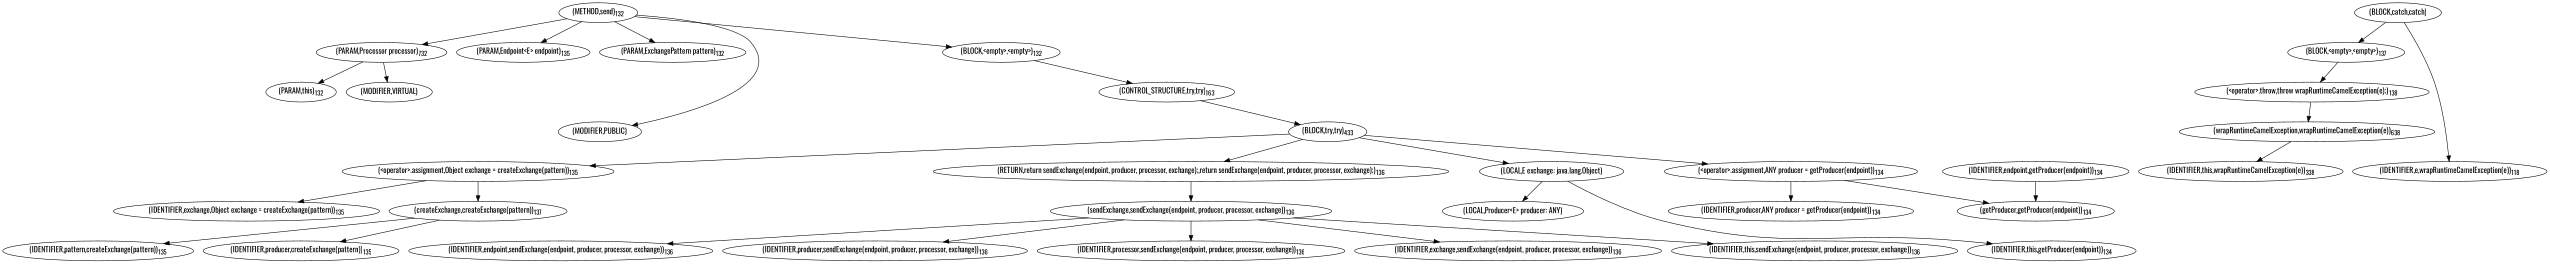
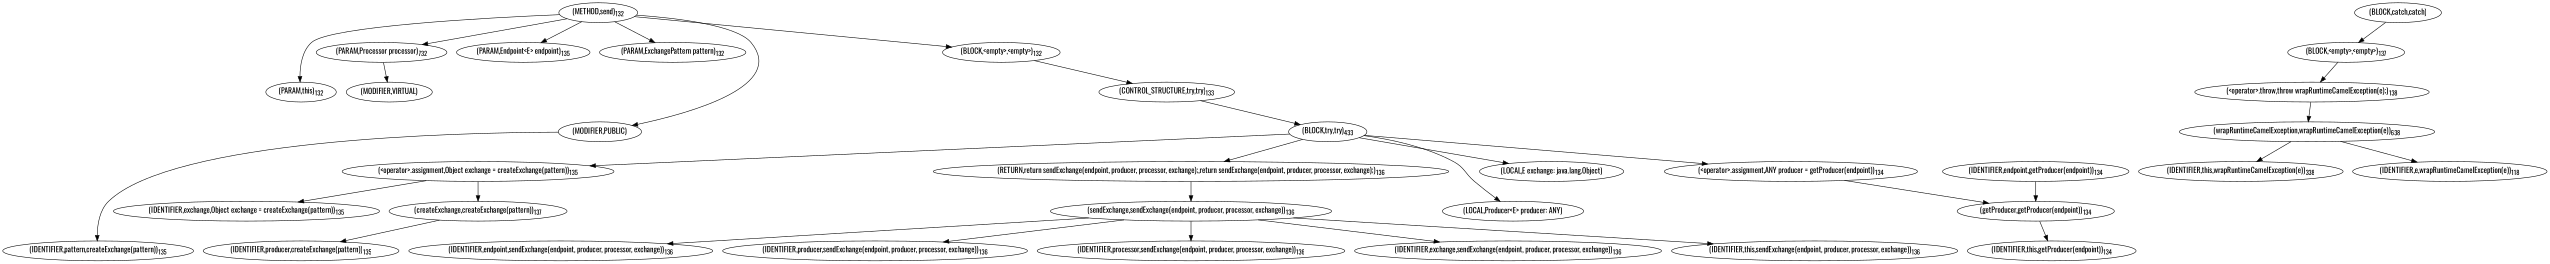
(343, 71) -> (416, 24)
(2436, 86) -> (2376, 151)
(1210, 91) -> (1210, 91)
(1534, 189) -> (1440, 155)
(1791, 211) -> none
(292, 231) -> (310, 145)
(1772, 238) -> (2043, 228)
